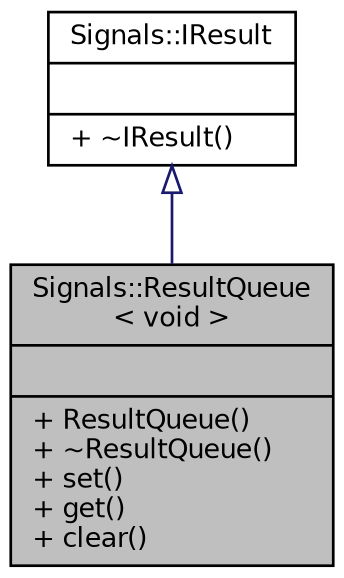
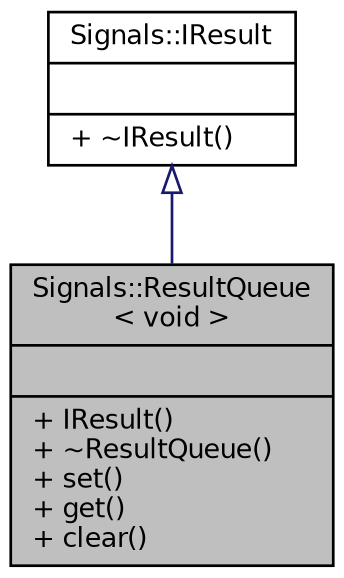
(142, 421) -> (103, 421)
